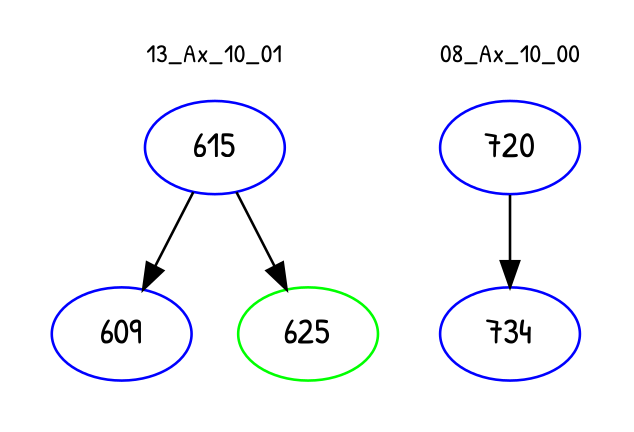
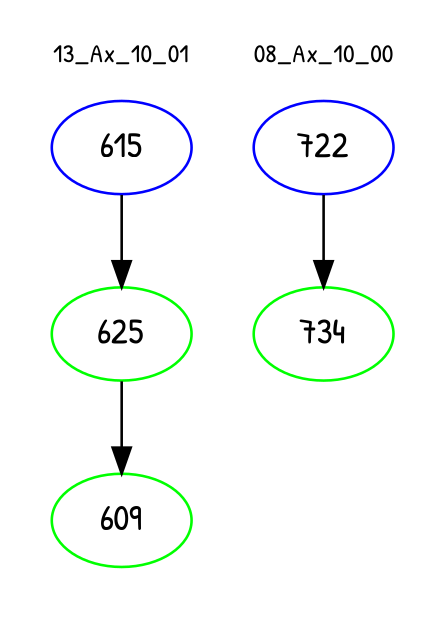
(510, 148) -> (324, 148)
(174, 229) -> (122, 414)
(122, 334) -> (122, 520)
(510, 334) -> (324, 334)
